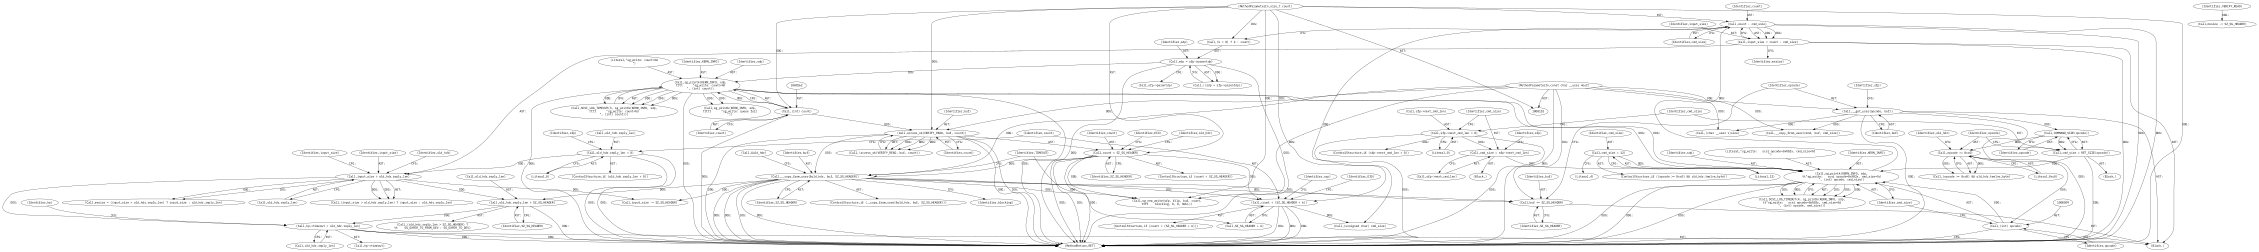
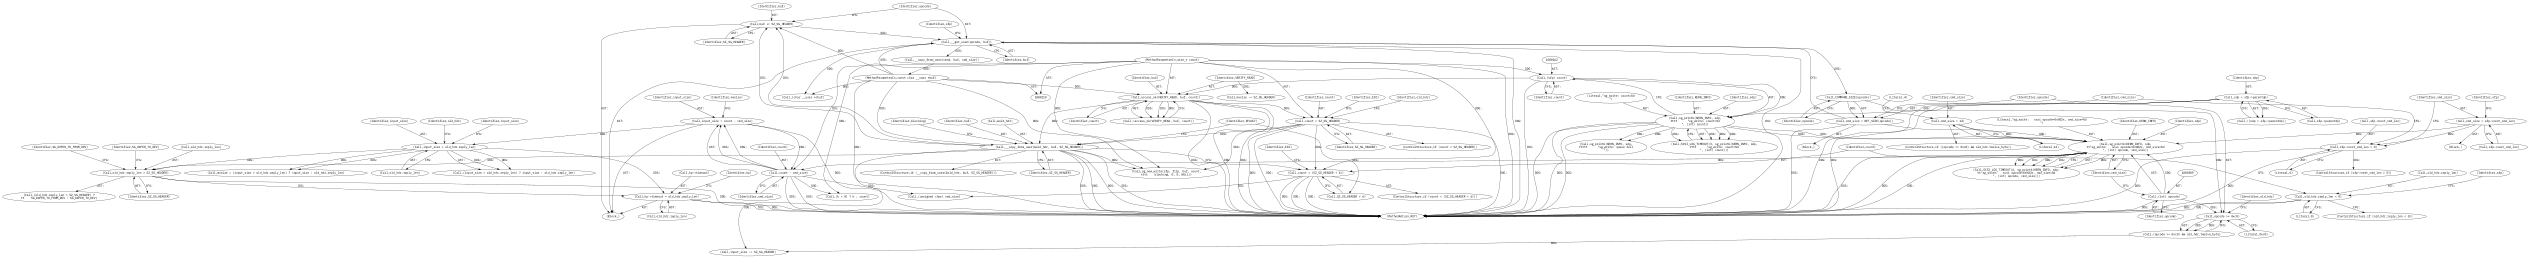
(1661, 15) -> (836, 108)
none -> (867, 33)
(1304, 33) -> (816, 186)
(1745, 33) -> (803, 147)
(1768, 51) -> (725, 108)
(1211, 52) -> (2294, 107)
(936, 62) -> (1174, 78)
none -> (1202, 87)
(1690, 97) -> (922, 69)
(524, 111) -> (604, 134)
(797, 111) -> (1552, 78)
(1717, 133) -> (803, 98)
(1053, 142) -> (1288, 108)
(1476, 143) -> (2428, 137)
(2072, 145) -> (1451, 44)
none -> (60, 147)
none -> (136, 147)
(1032, 153) -> (1241, 121)
(1585, 162) -> (1902, 113)
(614, 164) -> (2357, 208)
(789, 164) -> (1024, 134)
(2058, 164) -> (2197, 203)
(494, 168) -> none
(1317, 177) -> none
(918, 187) -> (967, 135)
(518, 188) -> (1459, 243)
(1170, 190) -> (1210, 160)
(348, 236) -> (681, 184)
(1958, 237) -> (2146, 208)
